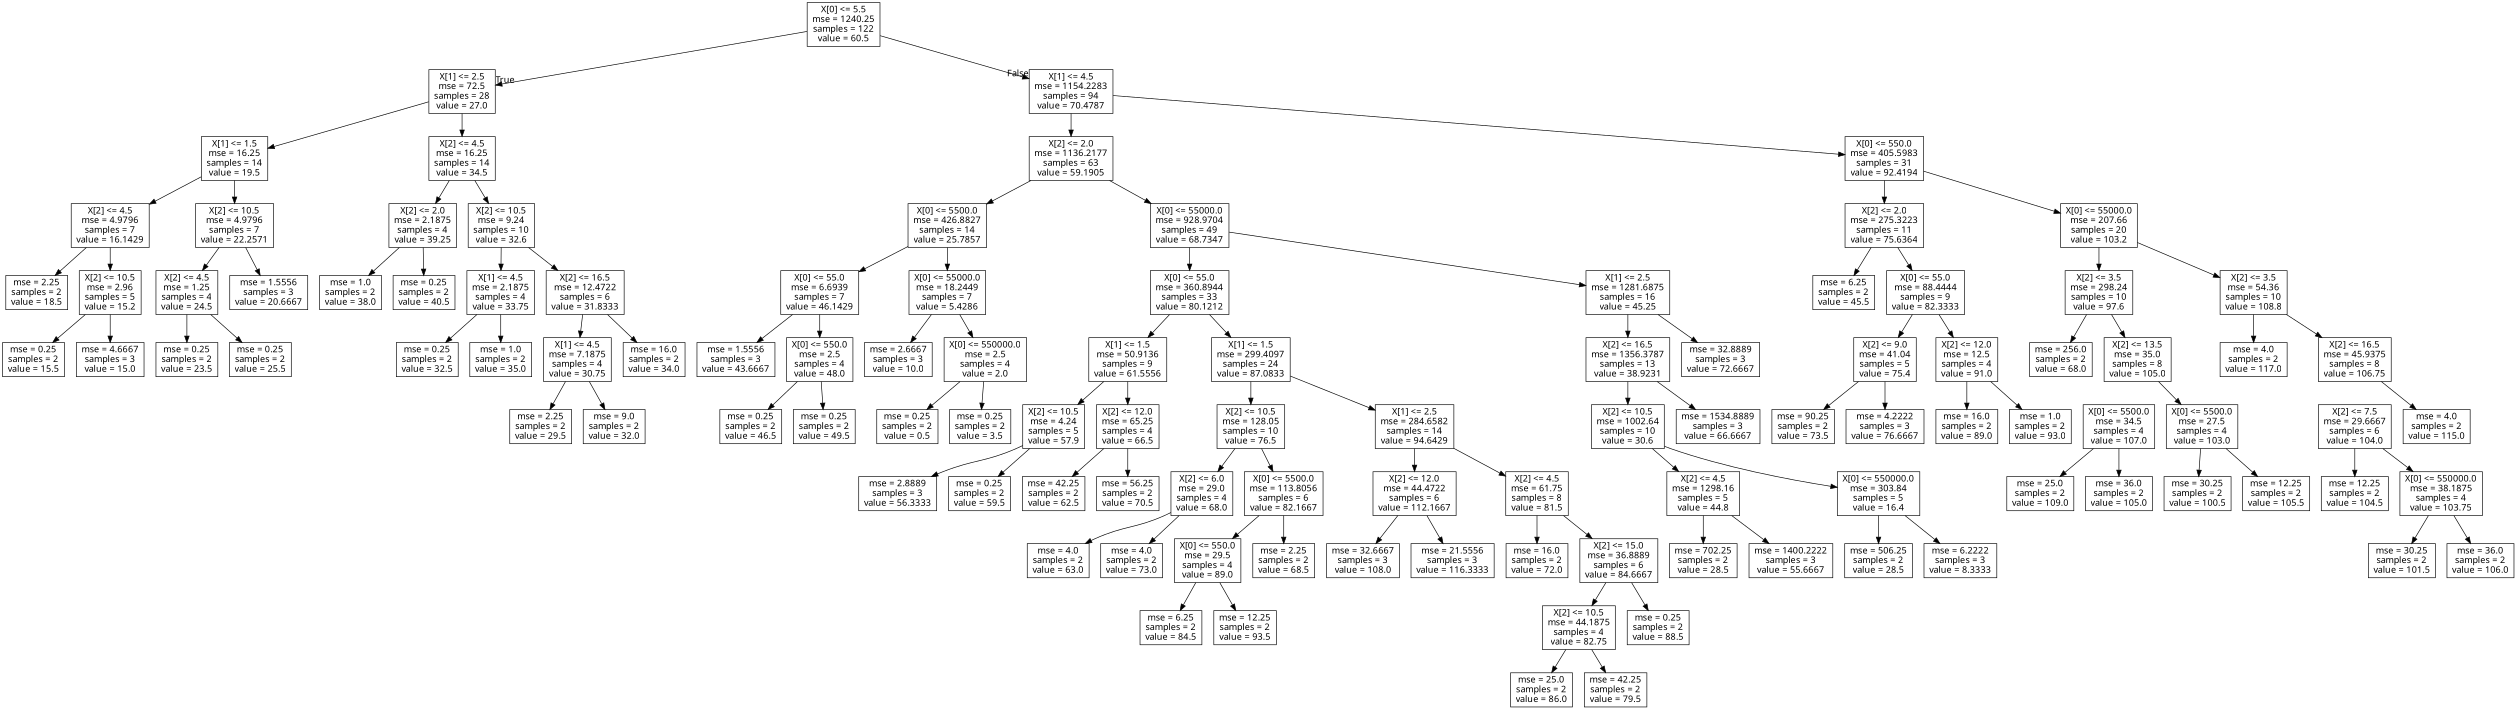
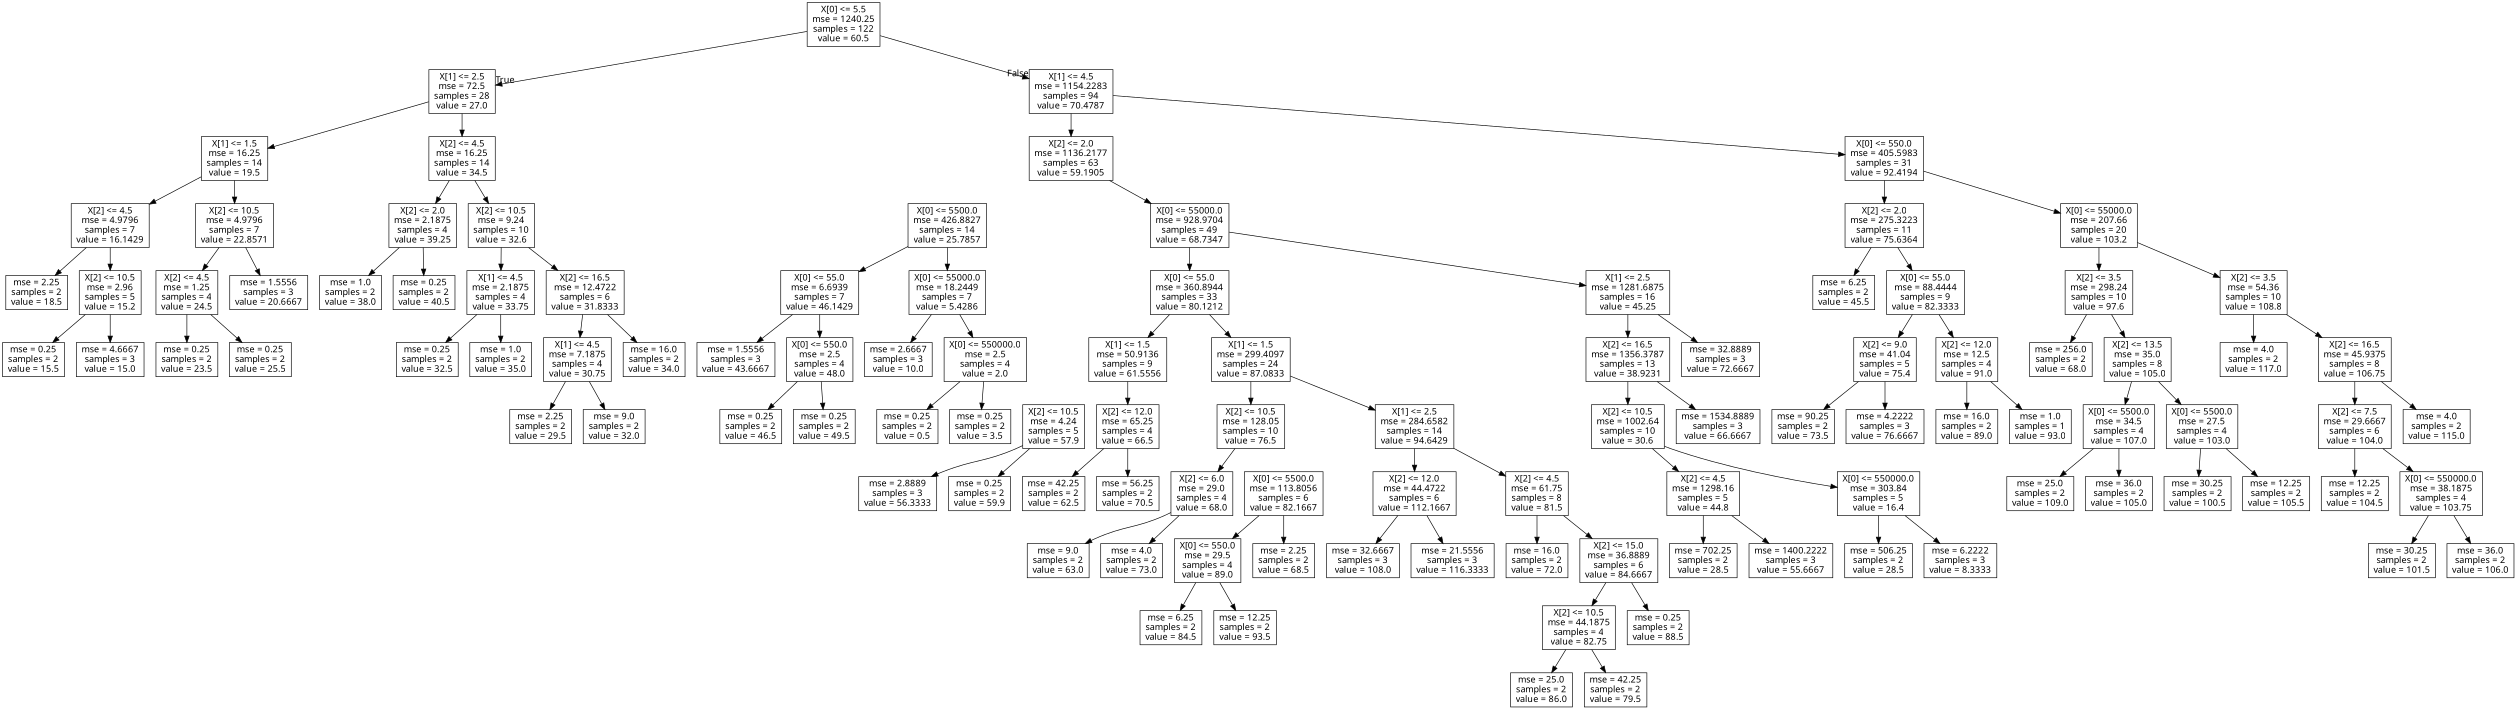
(1012, 191) -> none
(235, 226) -> (235, 226)
none -> (2129, 390)
none -> (2355, 390)
(1093, 391) -> none
(2040, 427) -> (2040, 427)
(1266, 457) -> none
(980, 494) -> (980, 494)
(1058, 561) -> (1058, 561)
